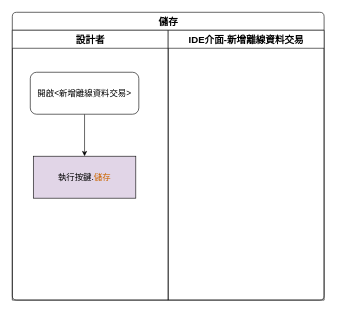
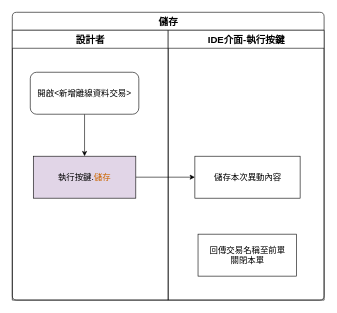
(247, 39) -> (247, 39)
none -> (189, 177)
none -> (248, 177)
none -> (248, 255)
